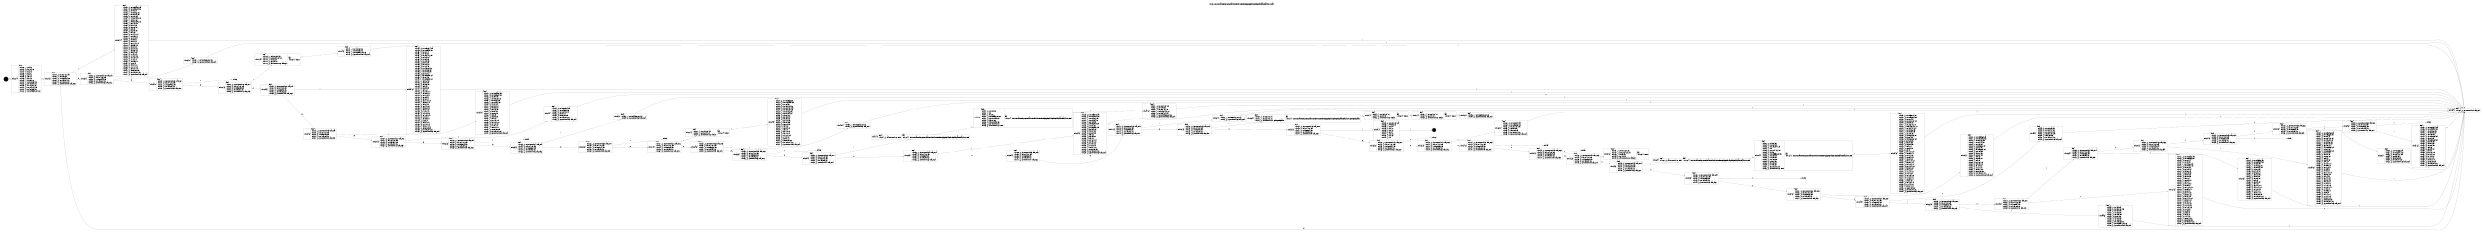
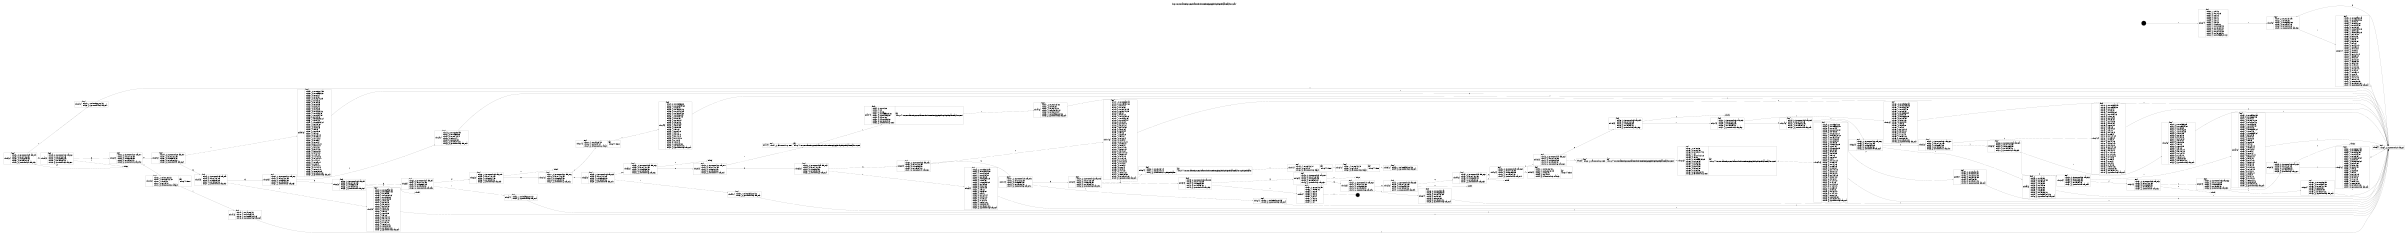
(78, 79) -> (79, 169)
none -> (1120, 140)
